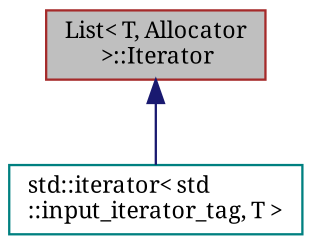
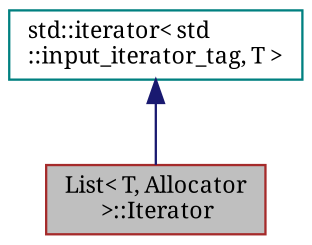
(156, 134) -> (156, 134)
